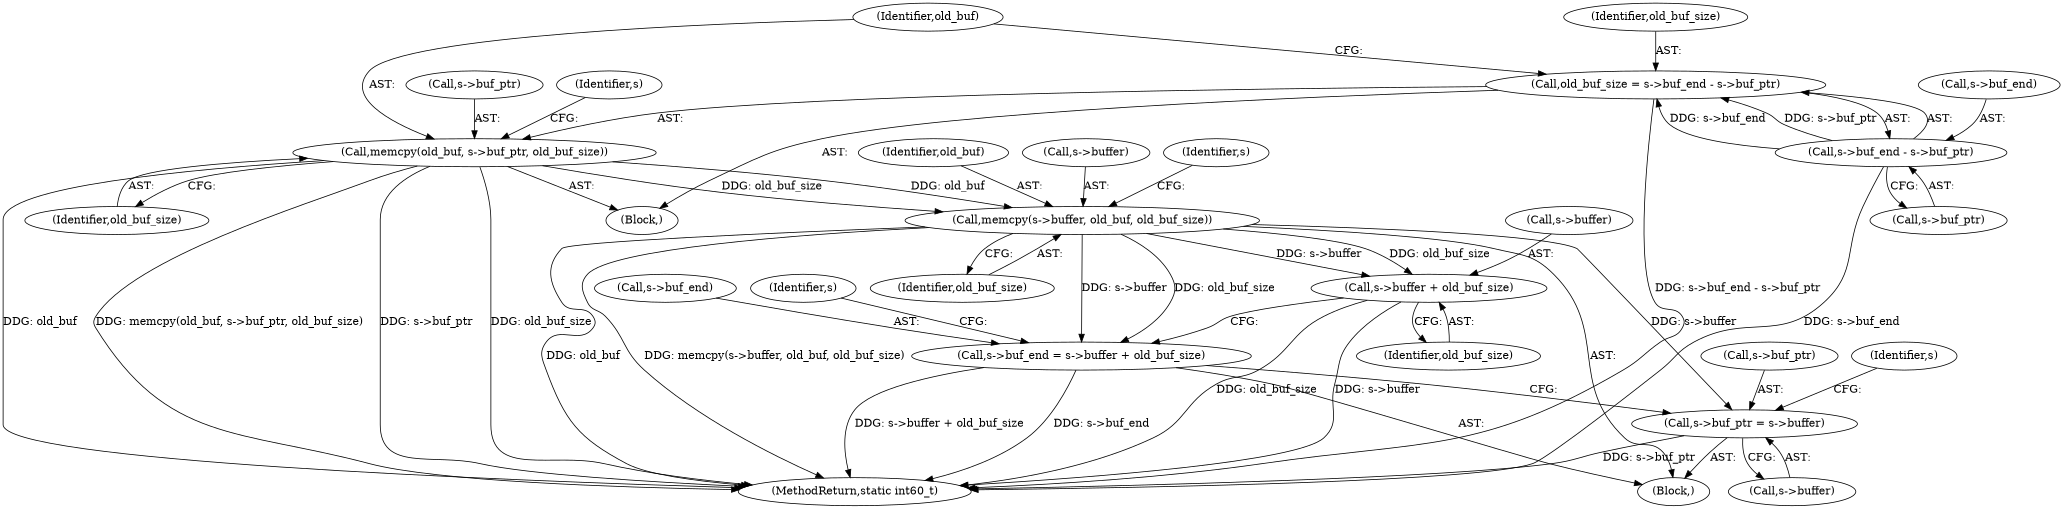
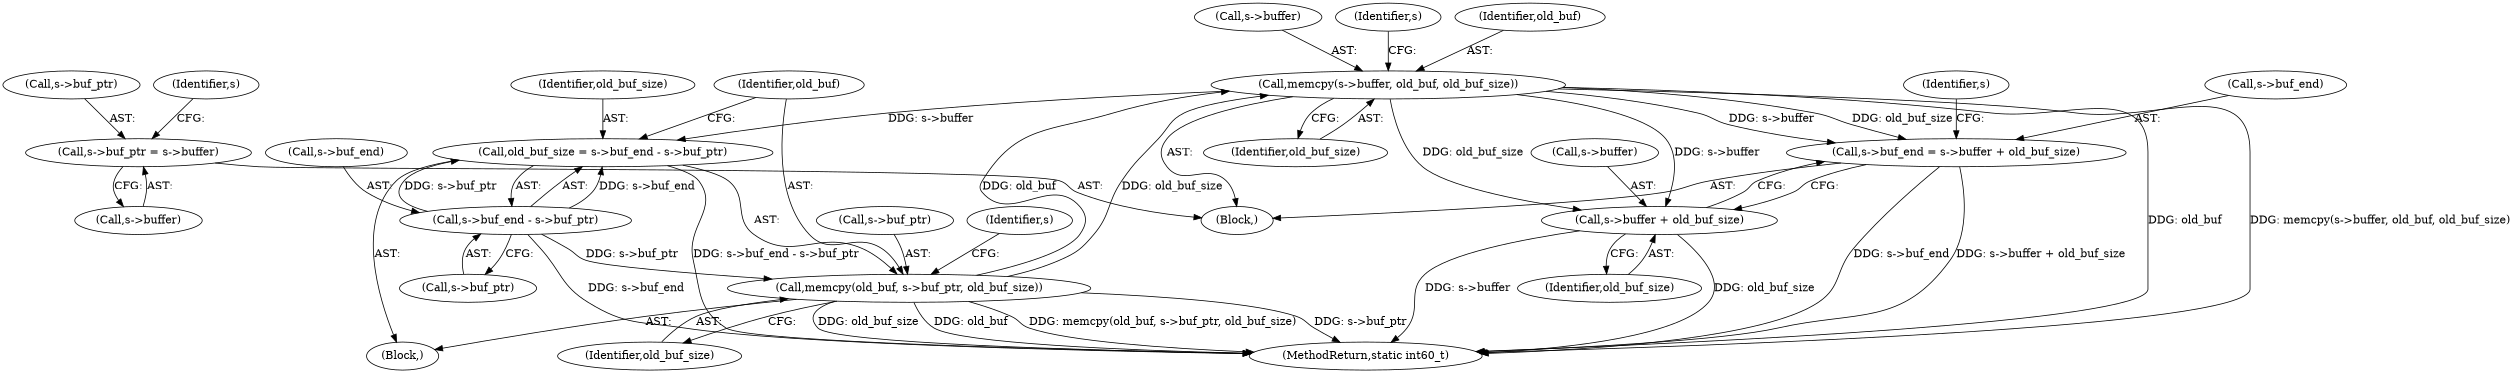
(1523, 239) -> (956, 107)
none -> (649, 269)
(1435, 385) -> (1803, 185)
(1332, 479) -> none
